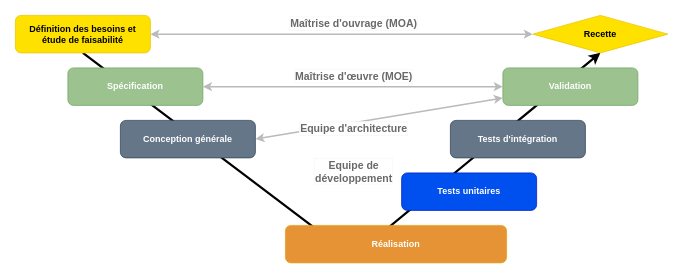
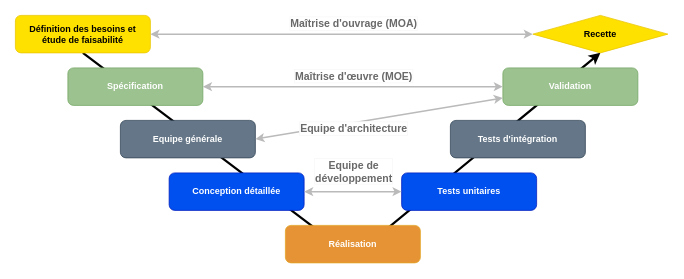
(188, 139) -> (188, 139)
none -> (237, 192)
none -> (352, 192)
(396, 244) -> (353, 244)
